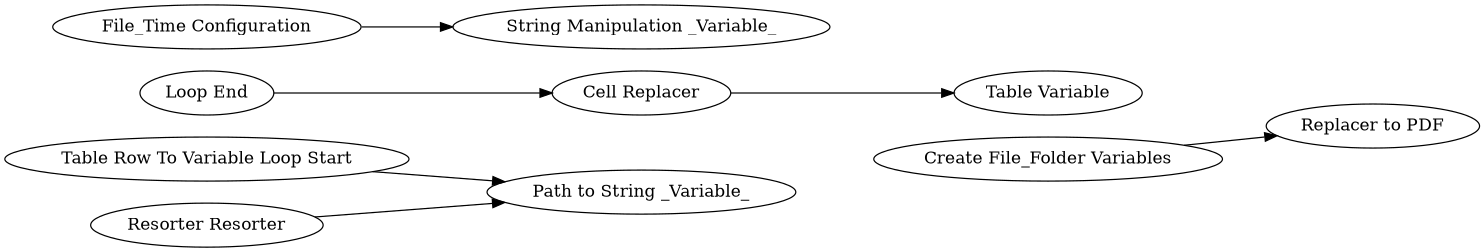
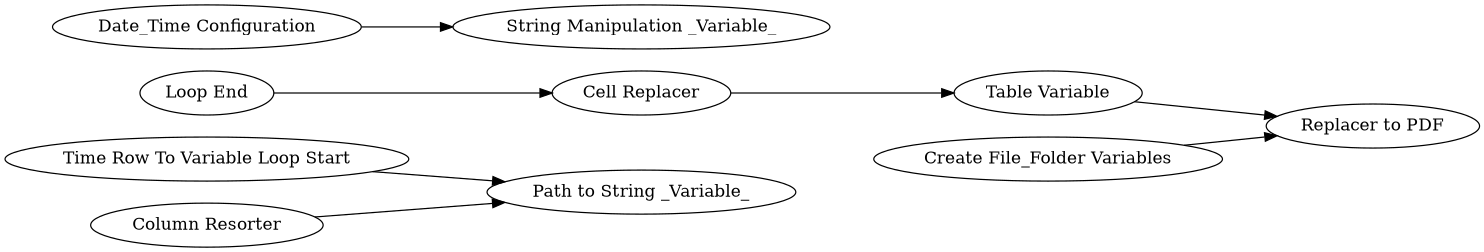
(207, 27) -> (207, 27)
none -> (1200, 108)
(207, 159) -> (207, 159)
(207, 225) -> (207, 225)
